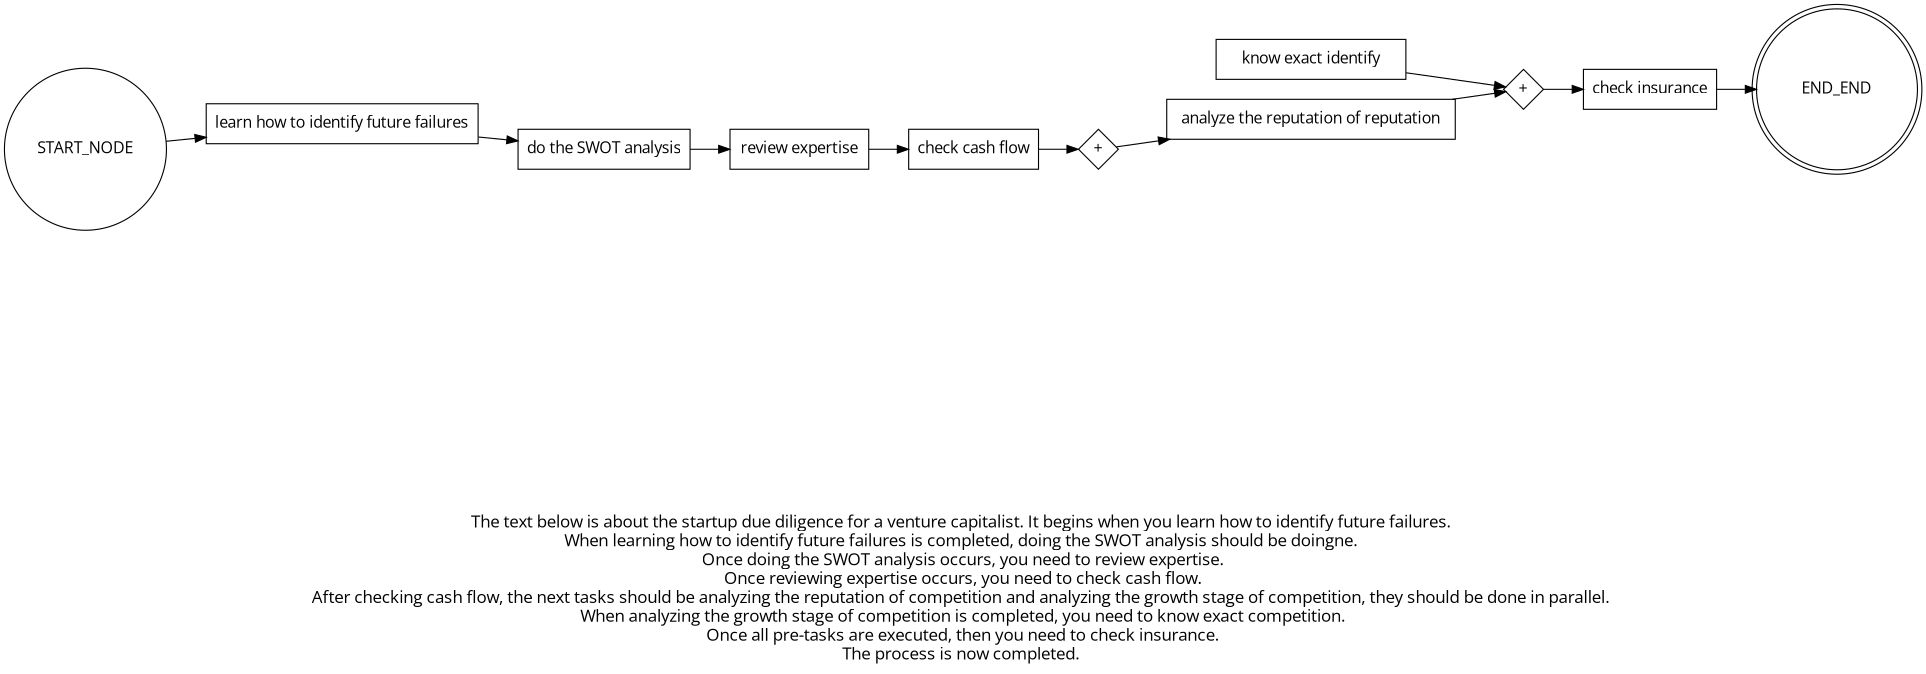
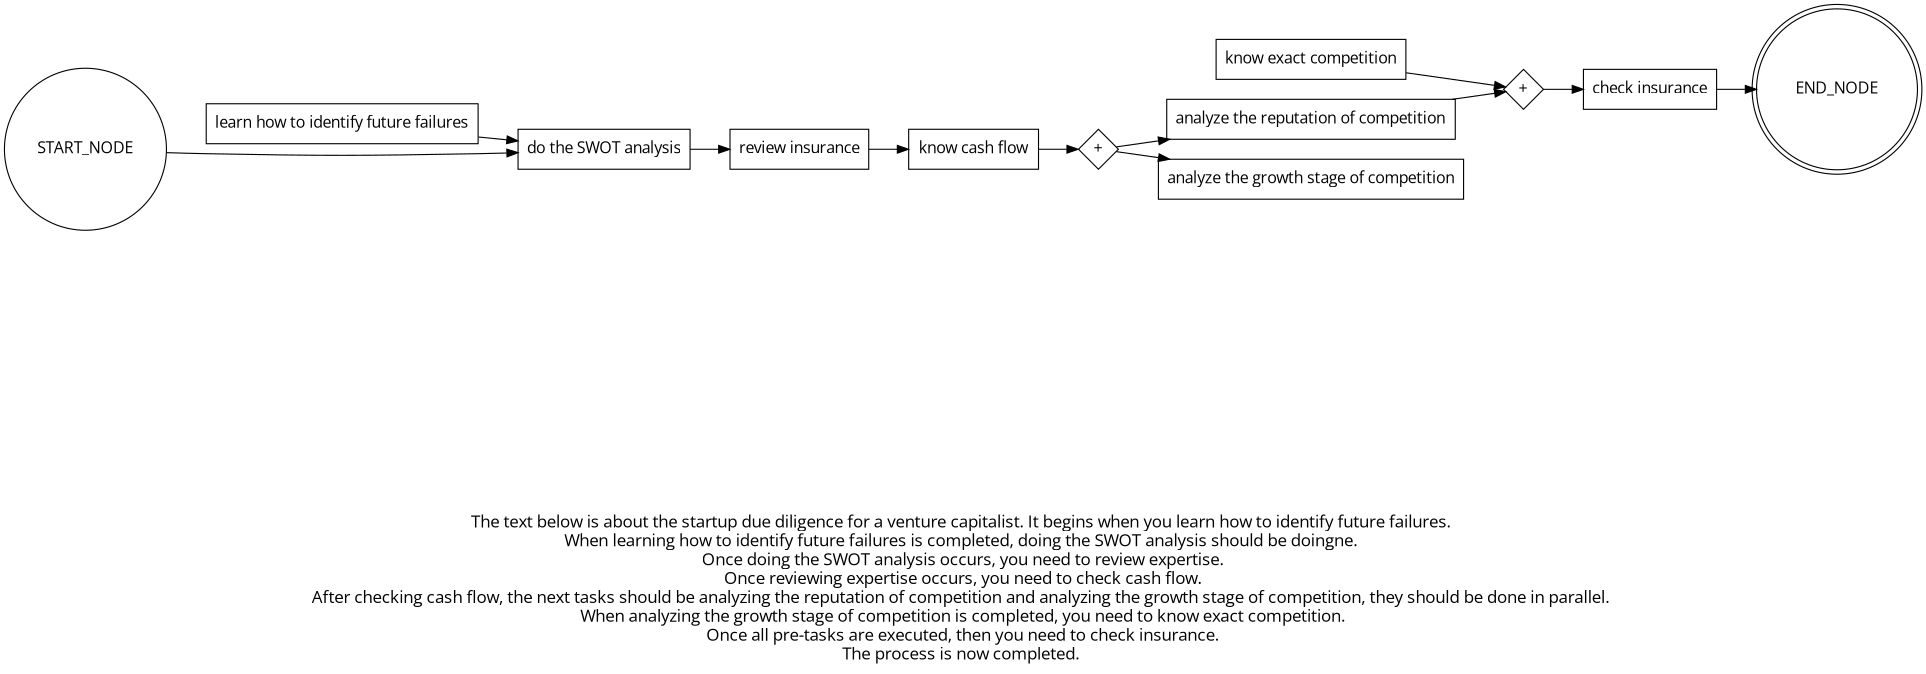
(1311, 59) -> (1311, 59)
(1837, 89) -> (1837, 89)
(1311, 119) -> (1311, 119)
(181, 140) -> (337, 155)
(799, 149) -> (799, 149)
(974, 149) -> (974, 149)
none -> (1311, 179)
